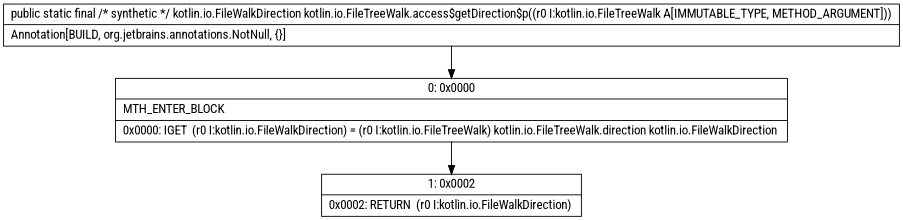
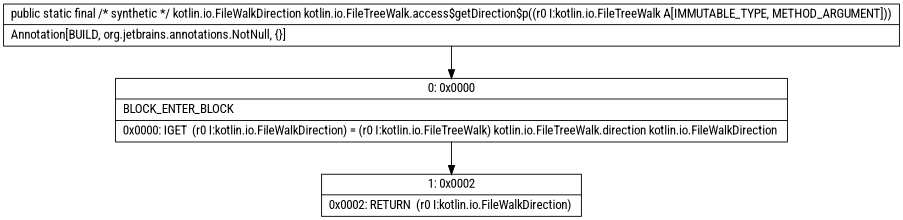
(174, 109) -> (178, 109)
